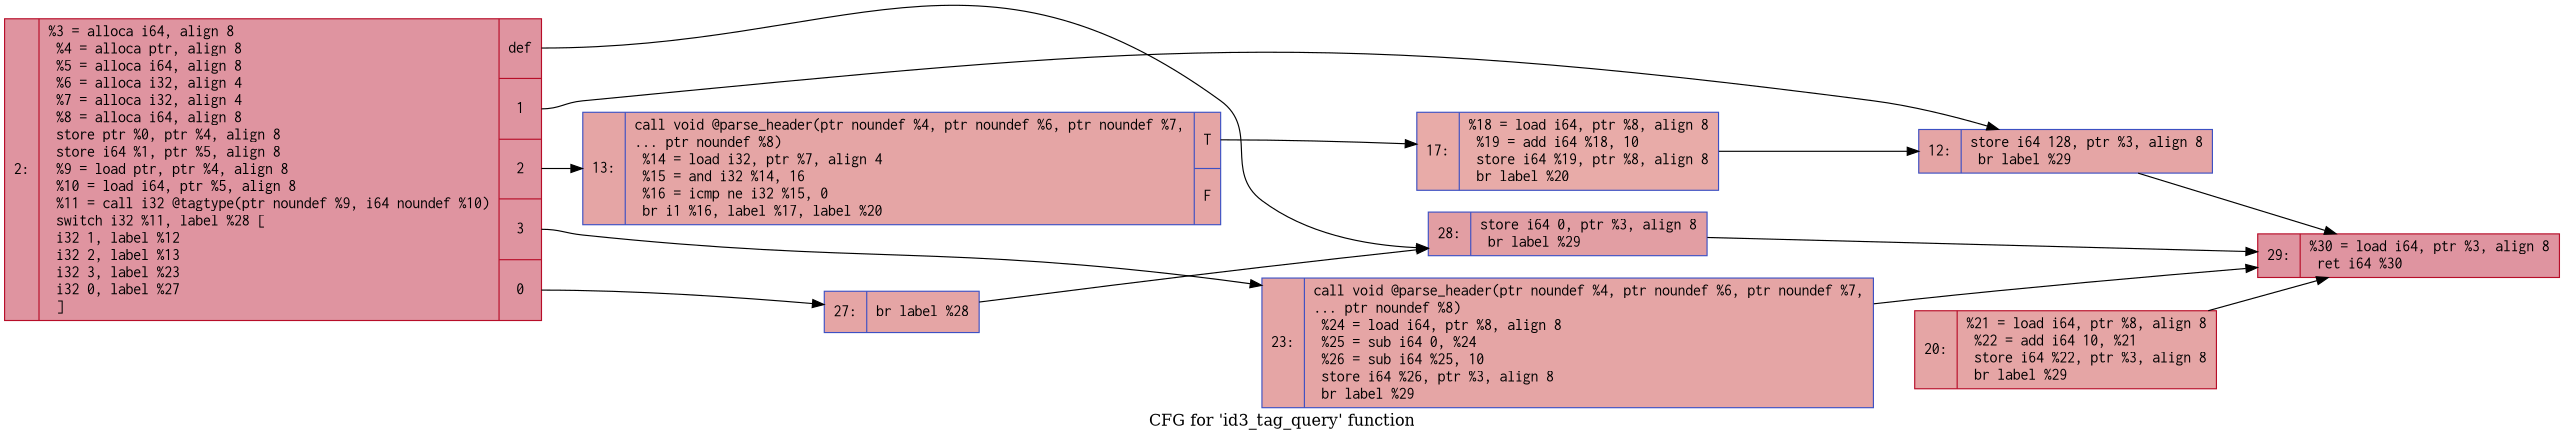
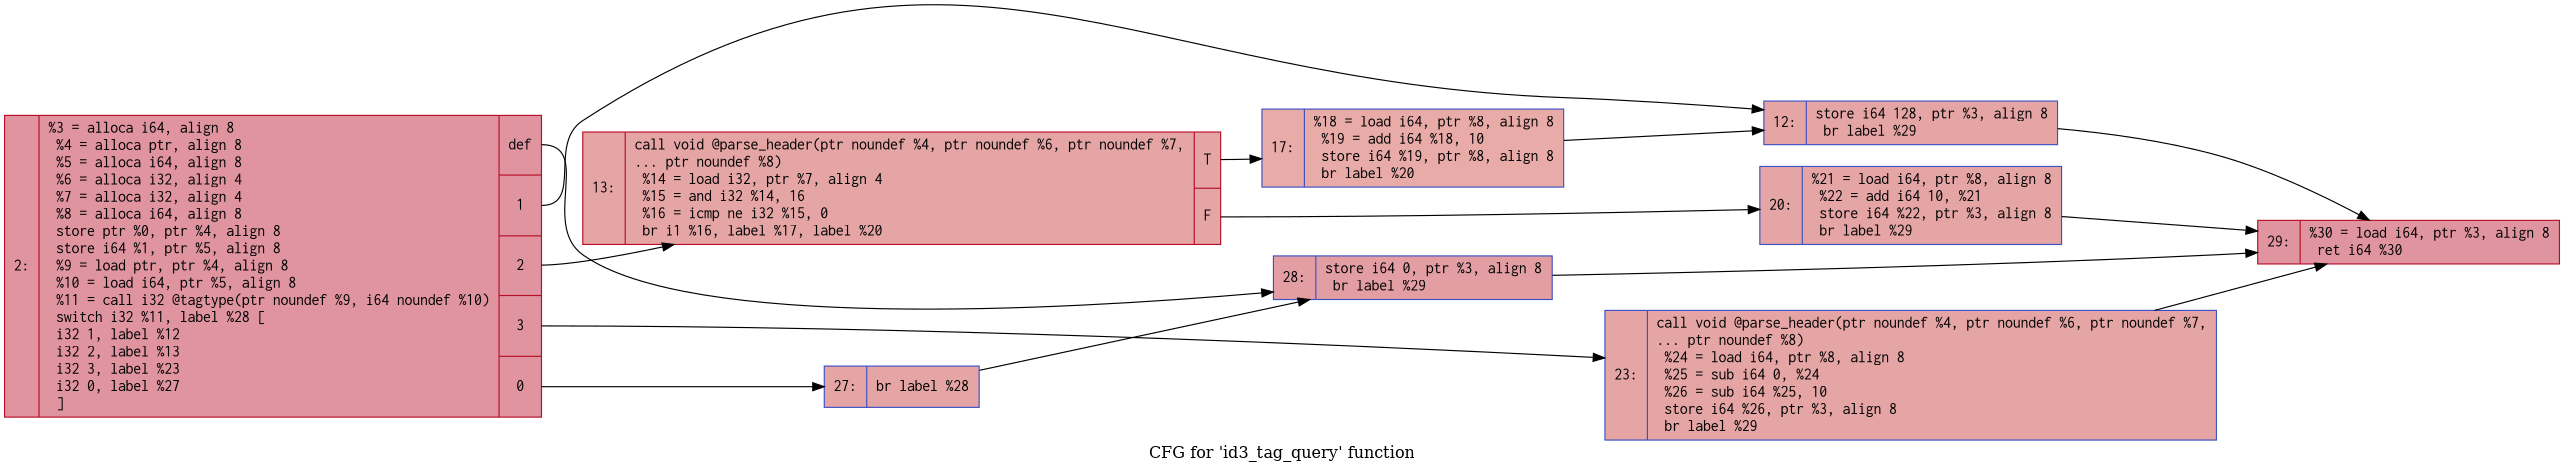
(902, 168) -> (902, 188)
none -> (1484, 215)
(2066, 350) -> (1911, 205)
